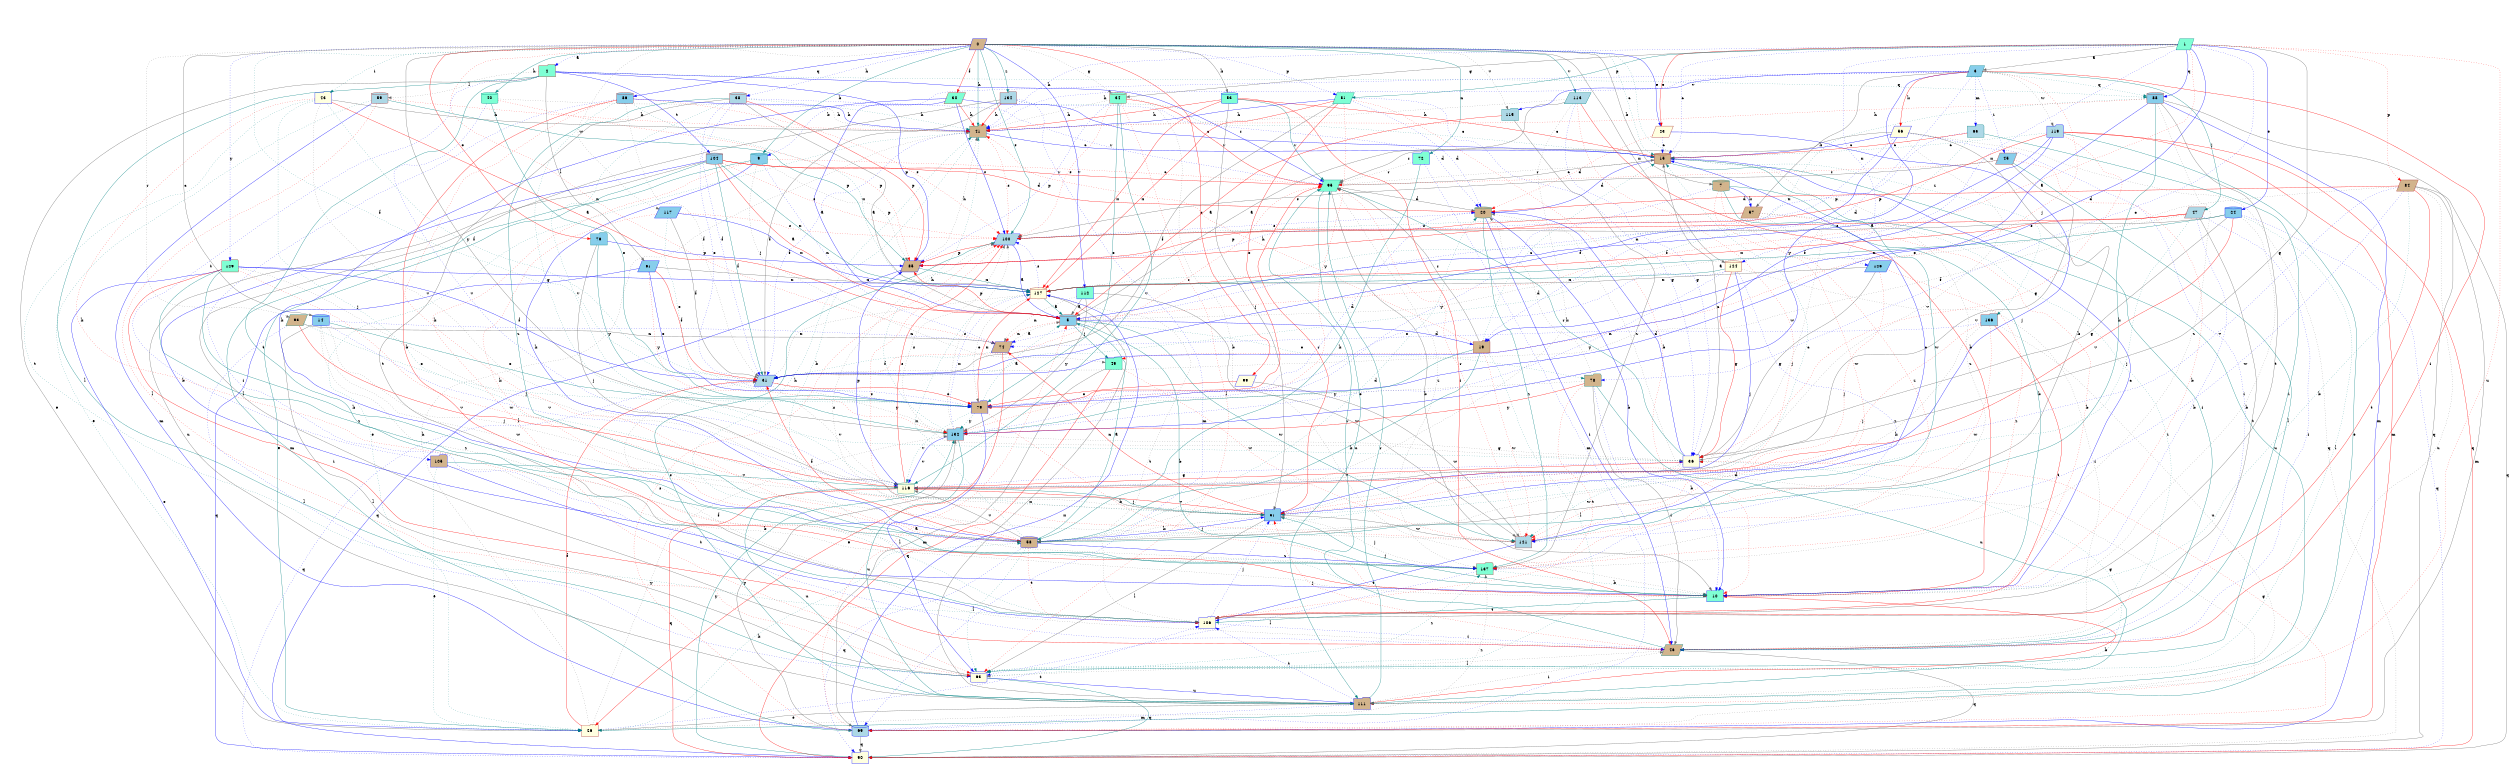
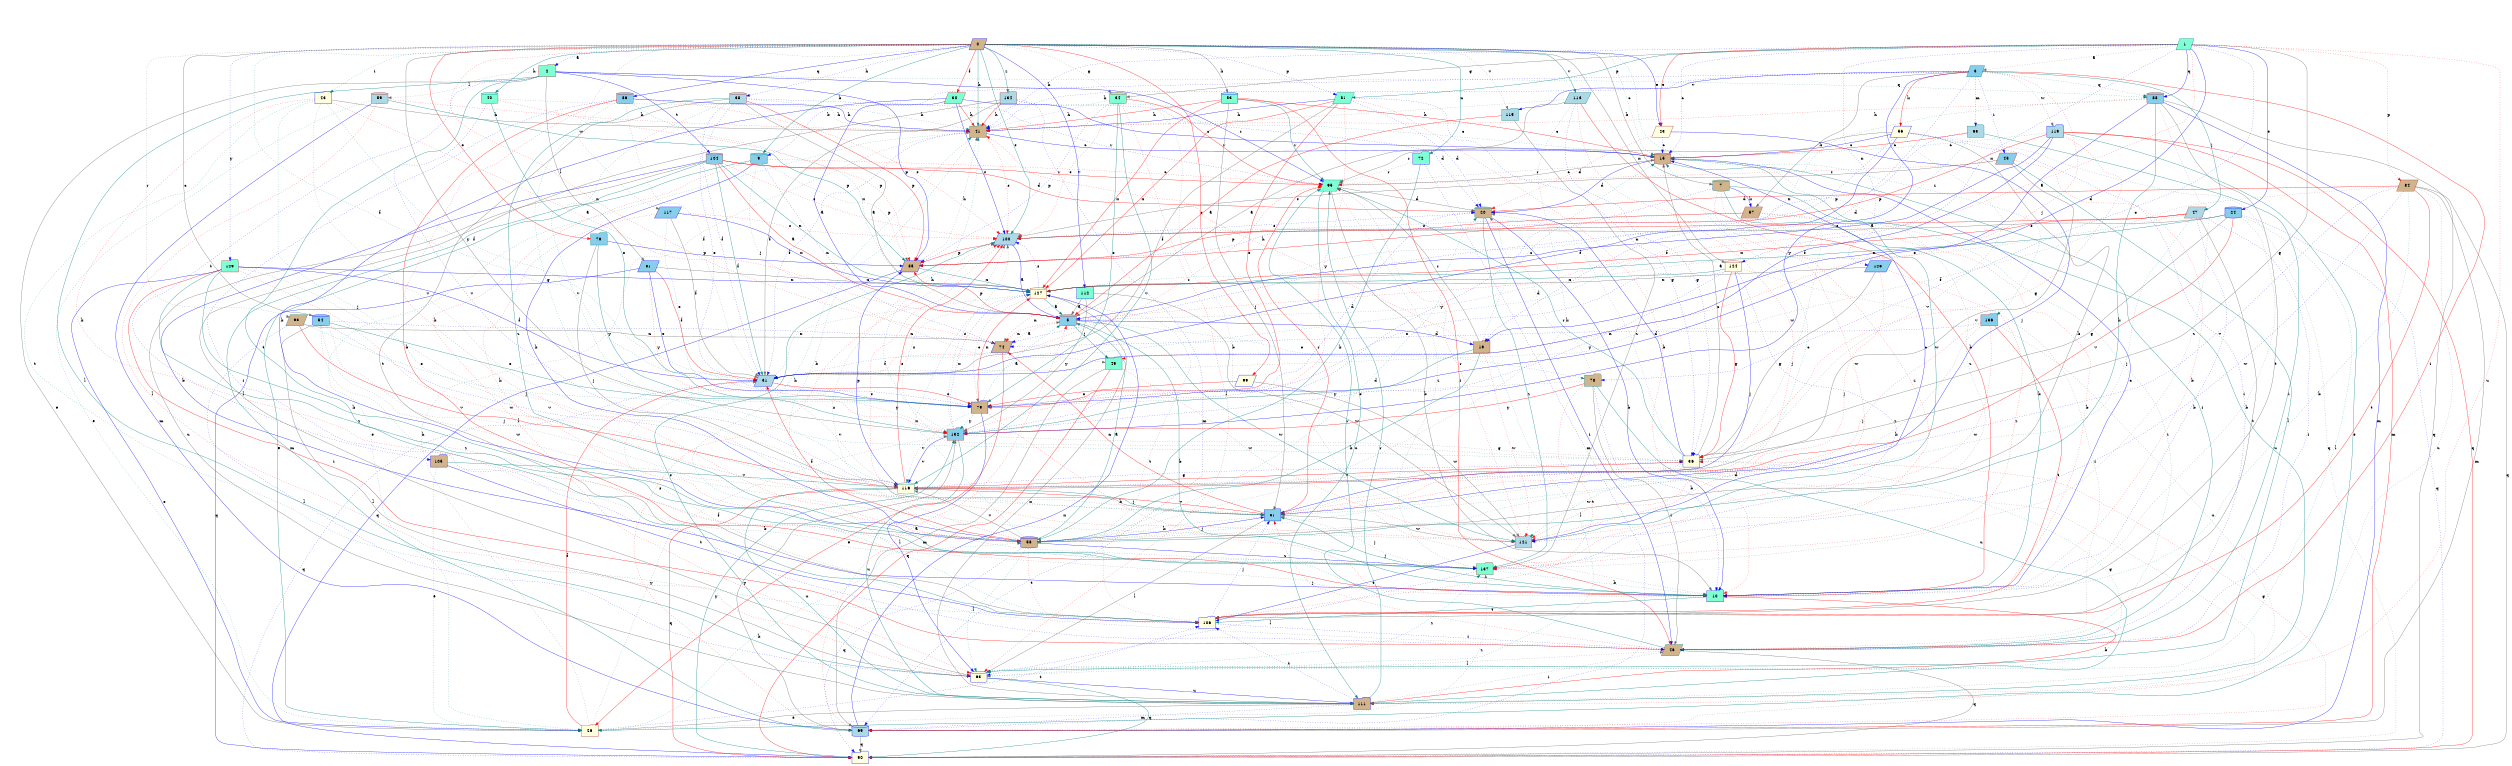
(2082, 58) -> (2082, 58)
(681, 258) -> (681, 258)
(321, 320) -> (321, 320)
